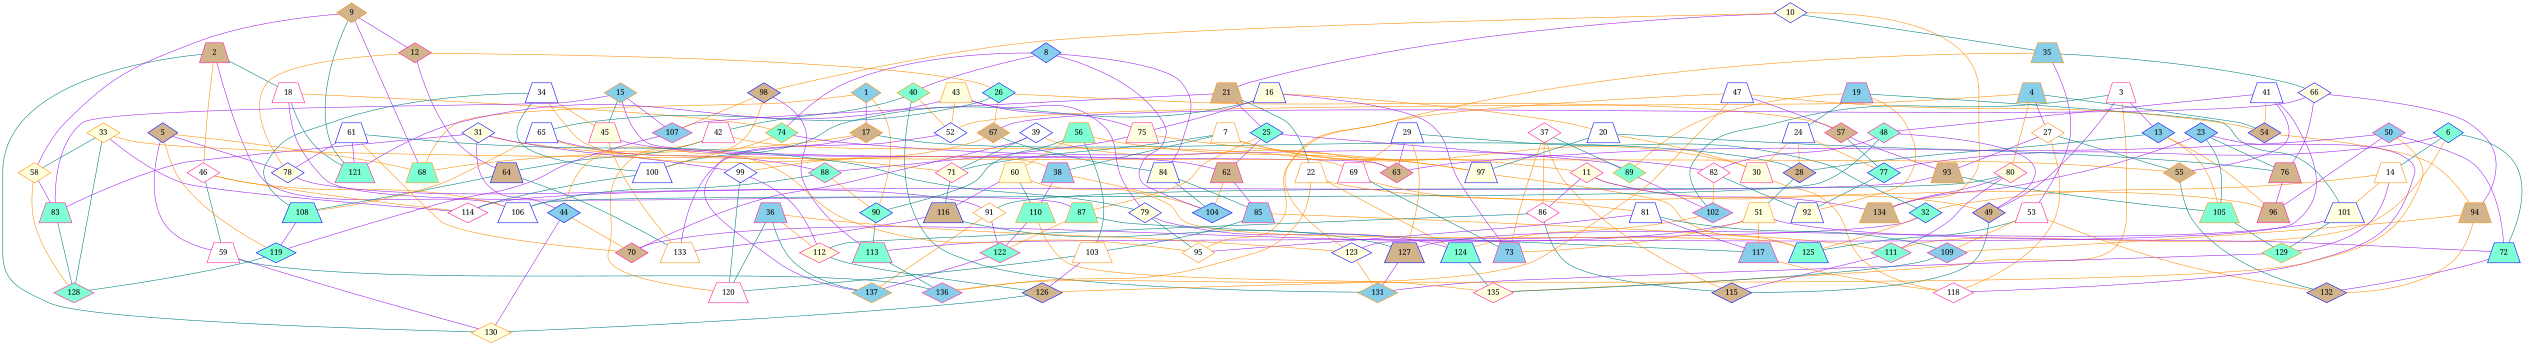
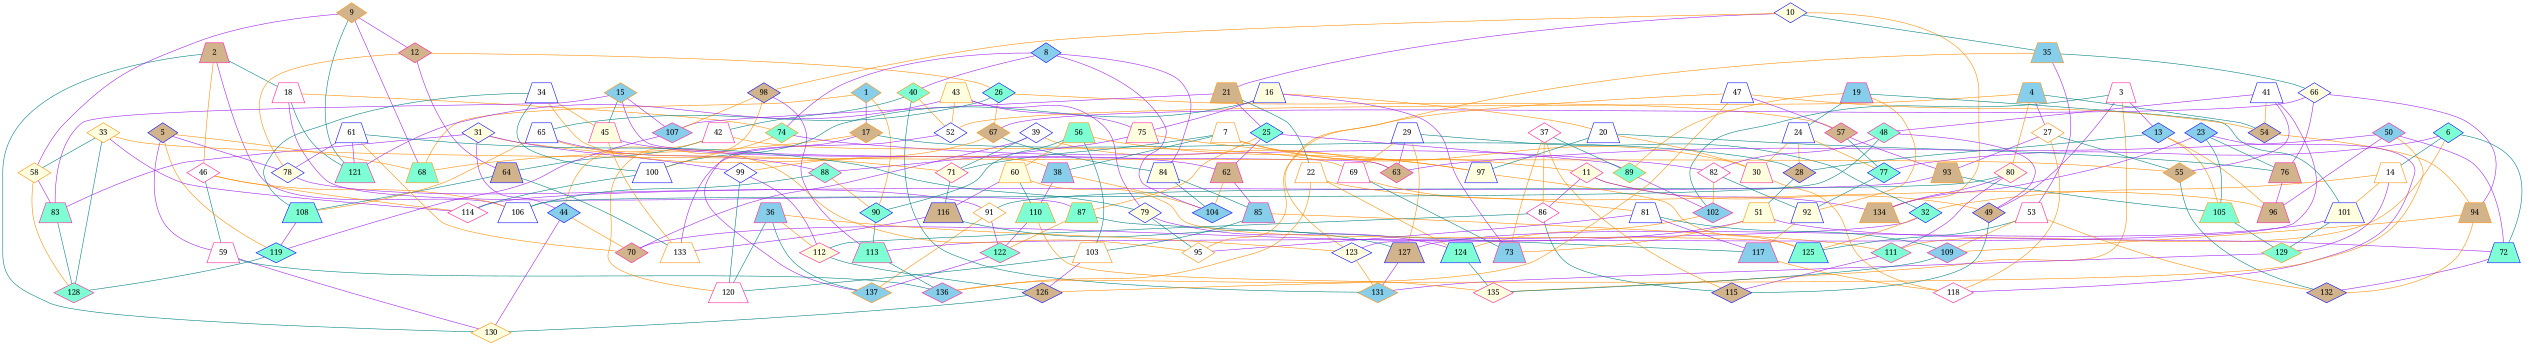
(1759, 233) -> (1783, 233)
